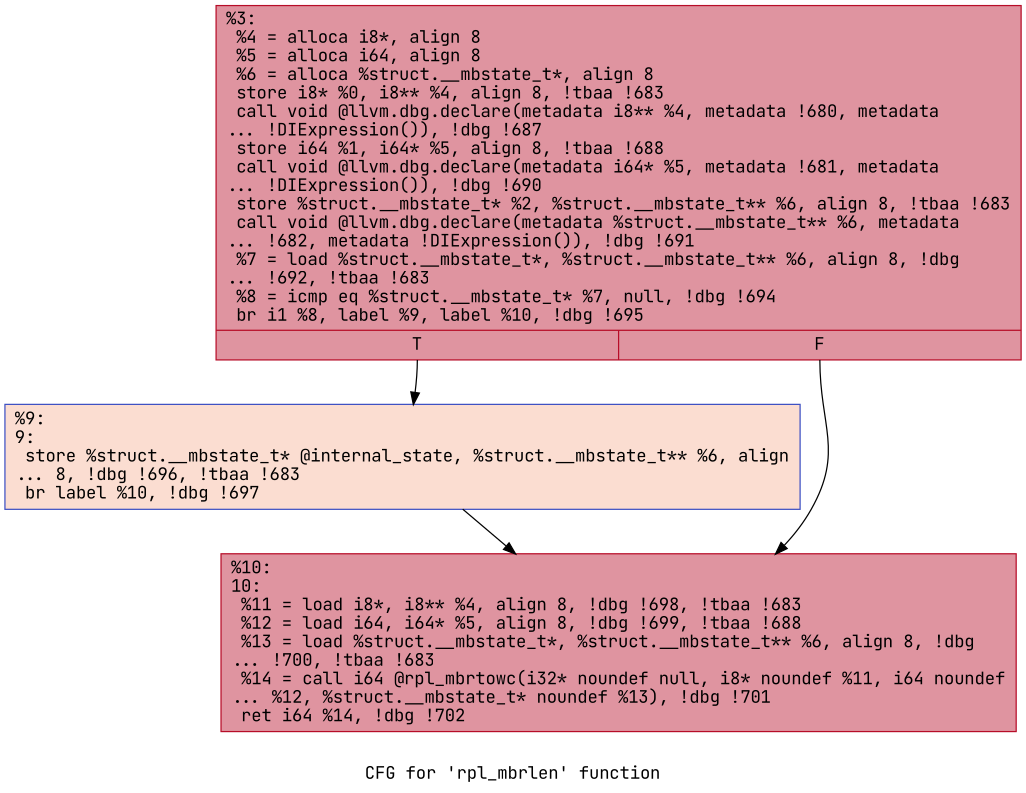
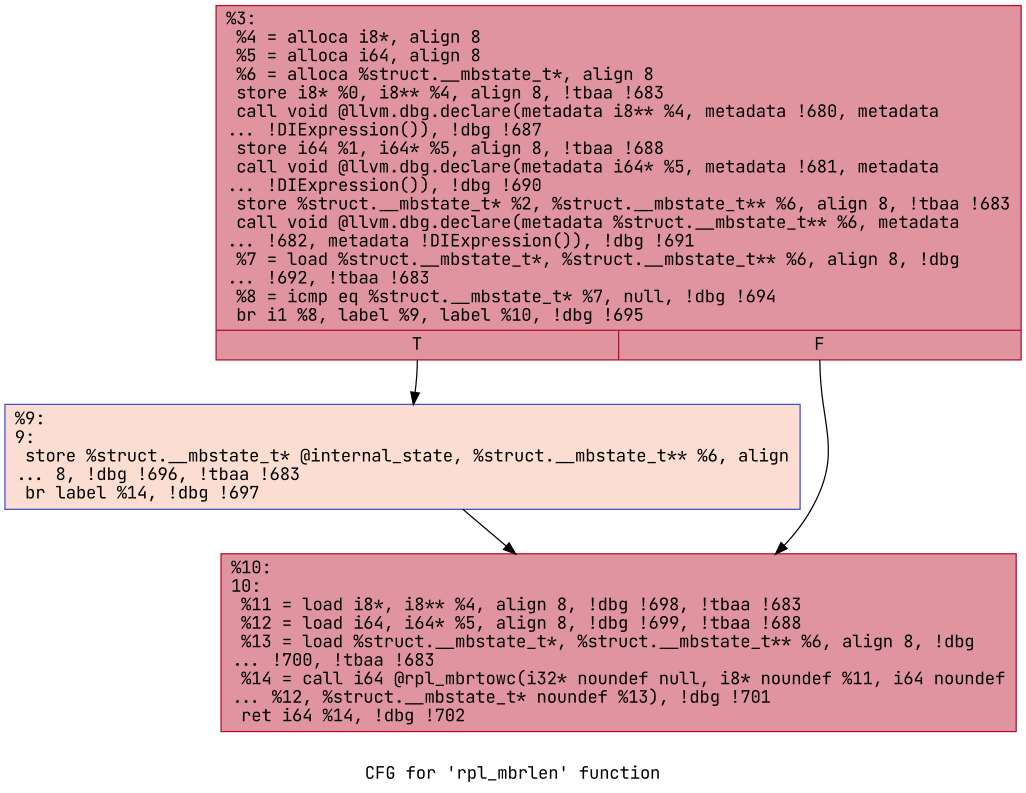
(138, 493) -> (138, 493)
